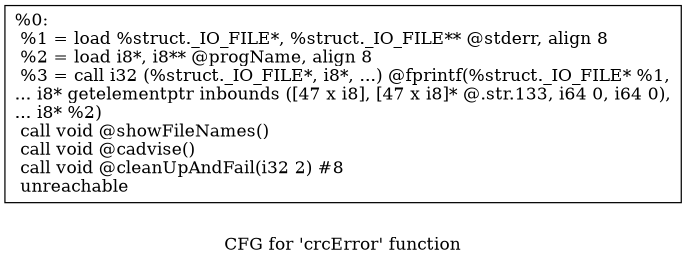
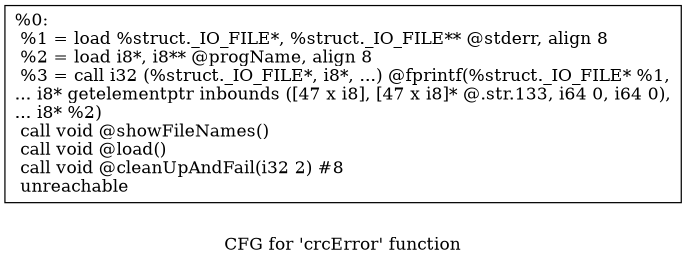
(105, 150) -> (91, 150)
